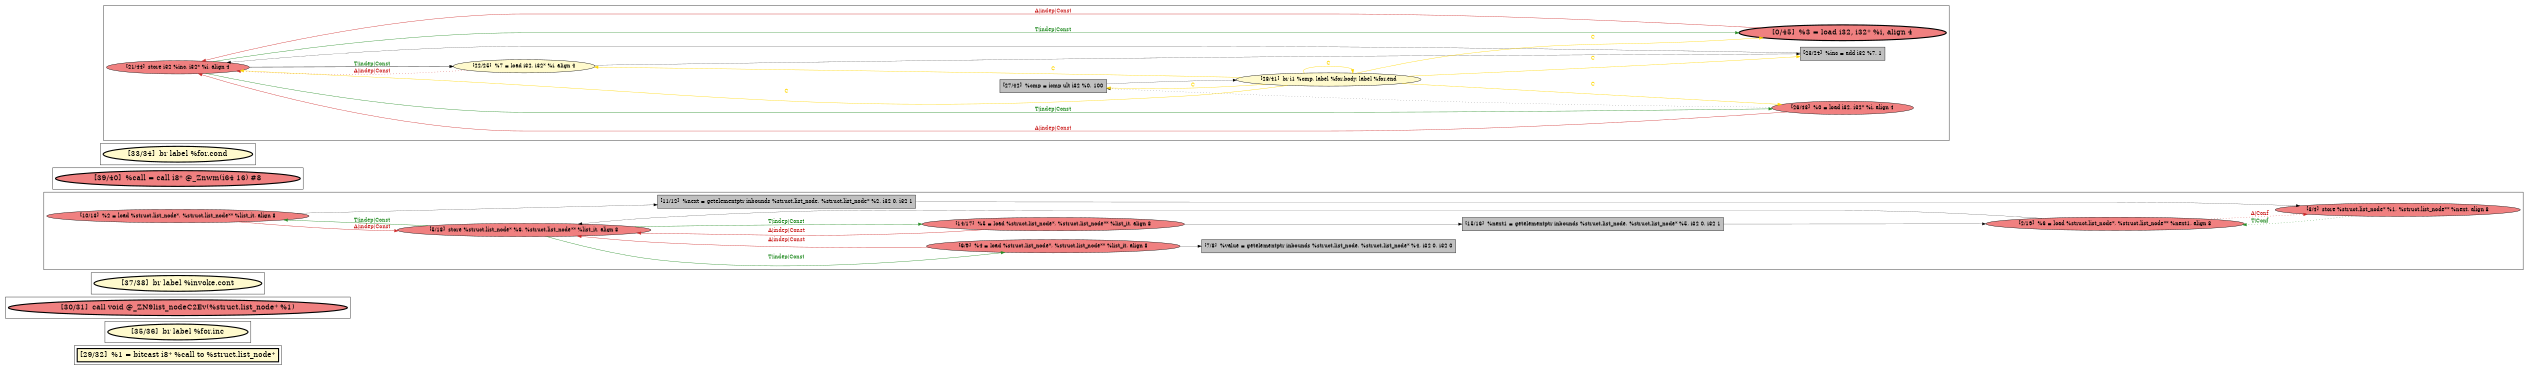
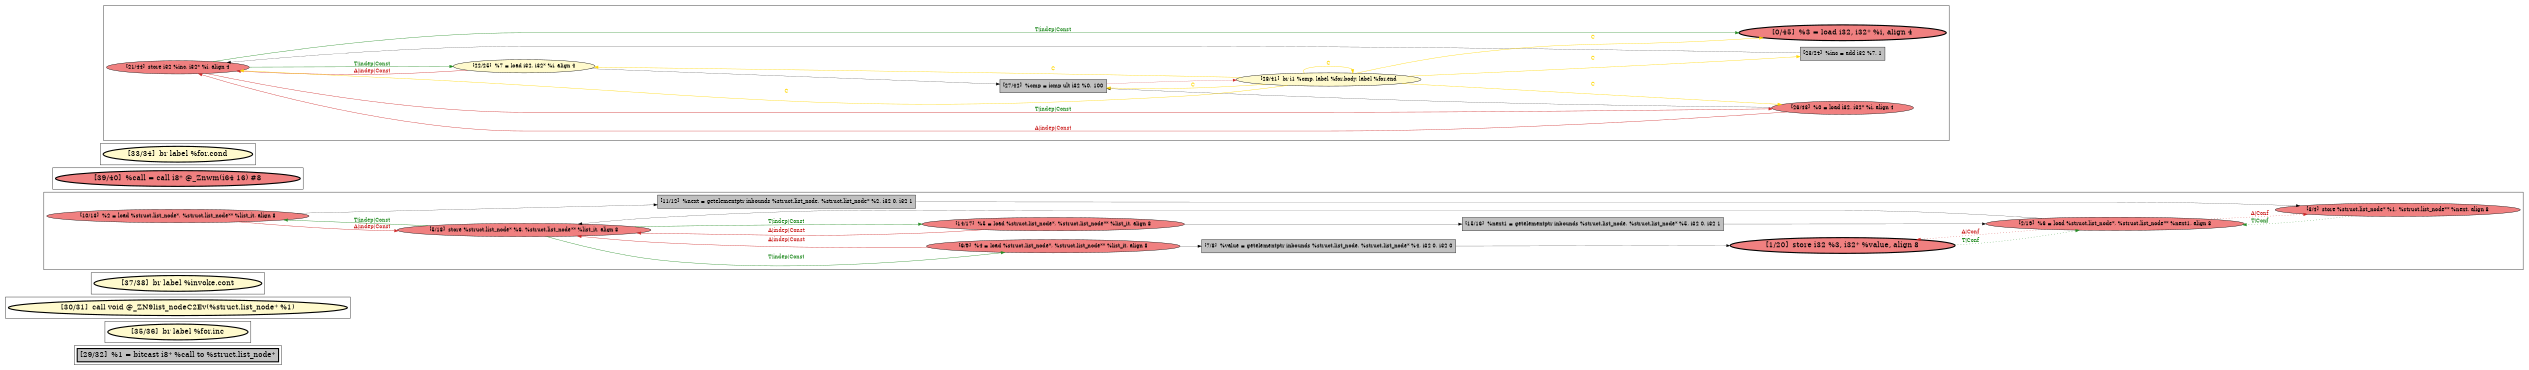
(981, 14) -> none
(1195, 57) -> (793, 76)
(349, 67) -> (349, 67)
(365, 74) -> (365, 74)
(1170, 82) -> (1170, 82)
(1441, 101) -> (1441, 101)
(986, 112) -> (986, 112)
none -> (1843, 245)
(178, 308) -> (178, 308)
(178, 355) -> (178, 355)
